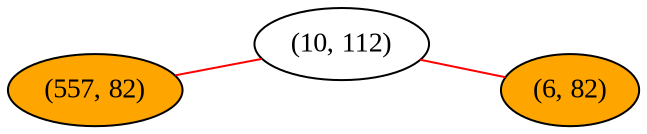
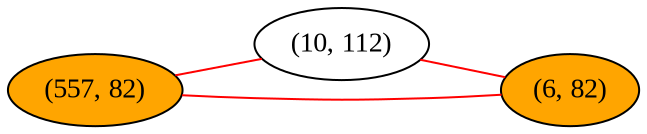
none -> (342, 100)
